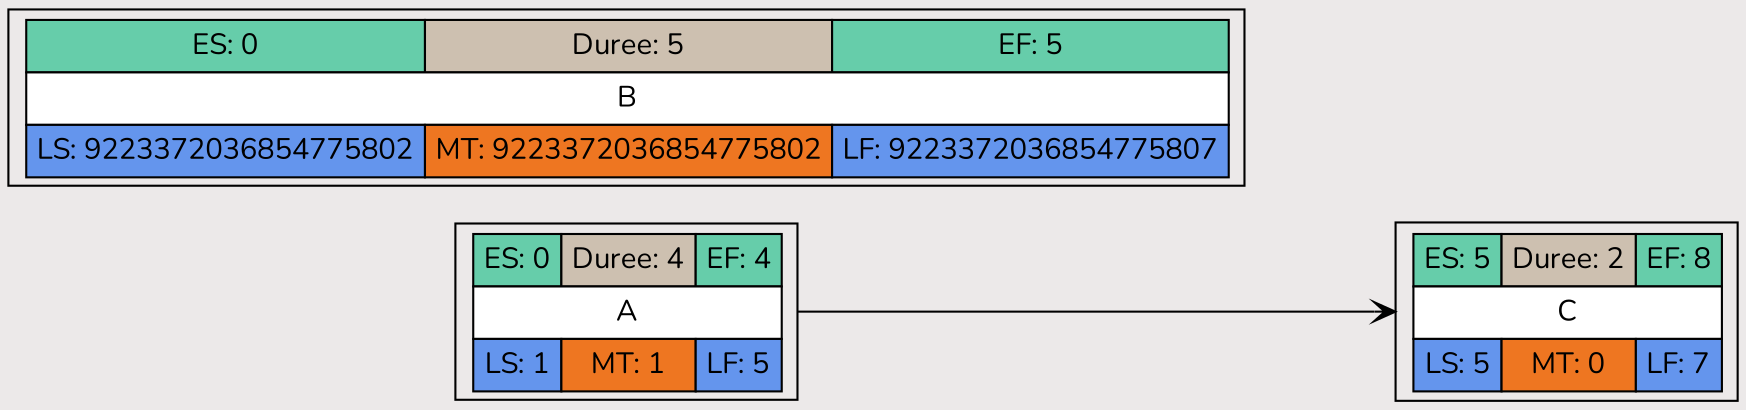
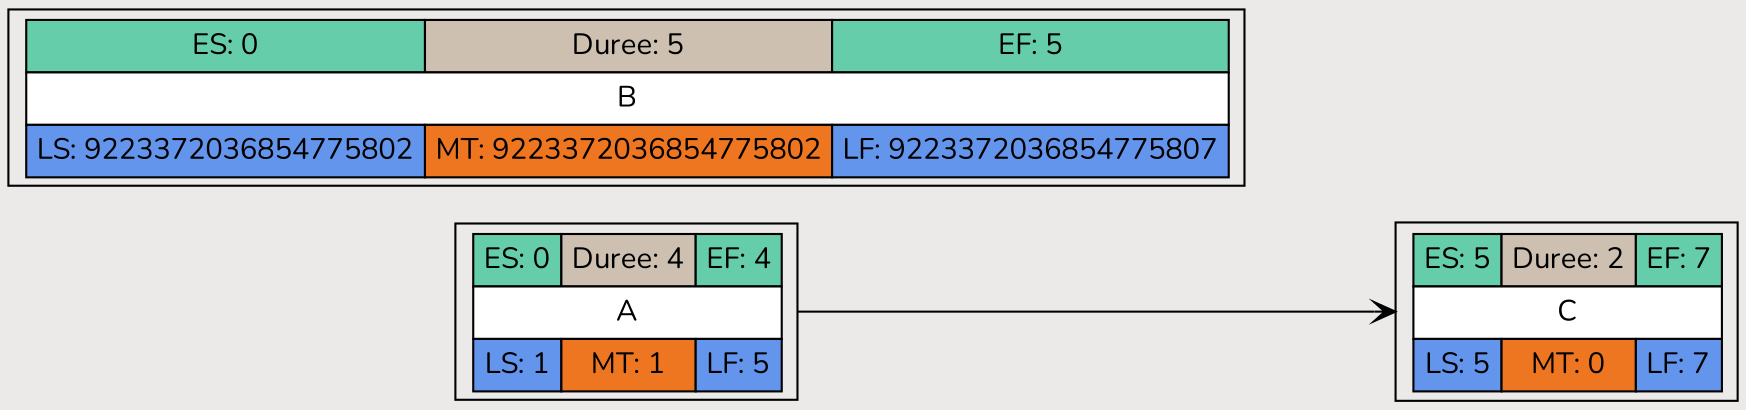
(1679, 259) -> (1679, 259)
